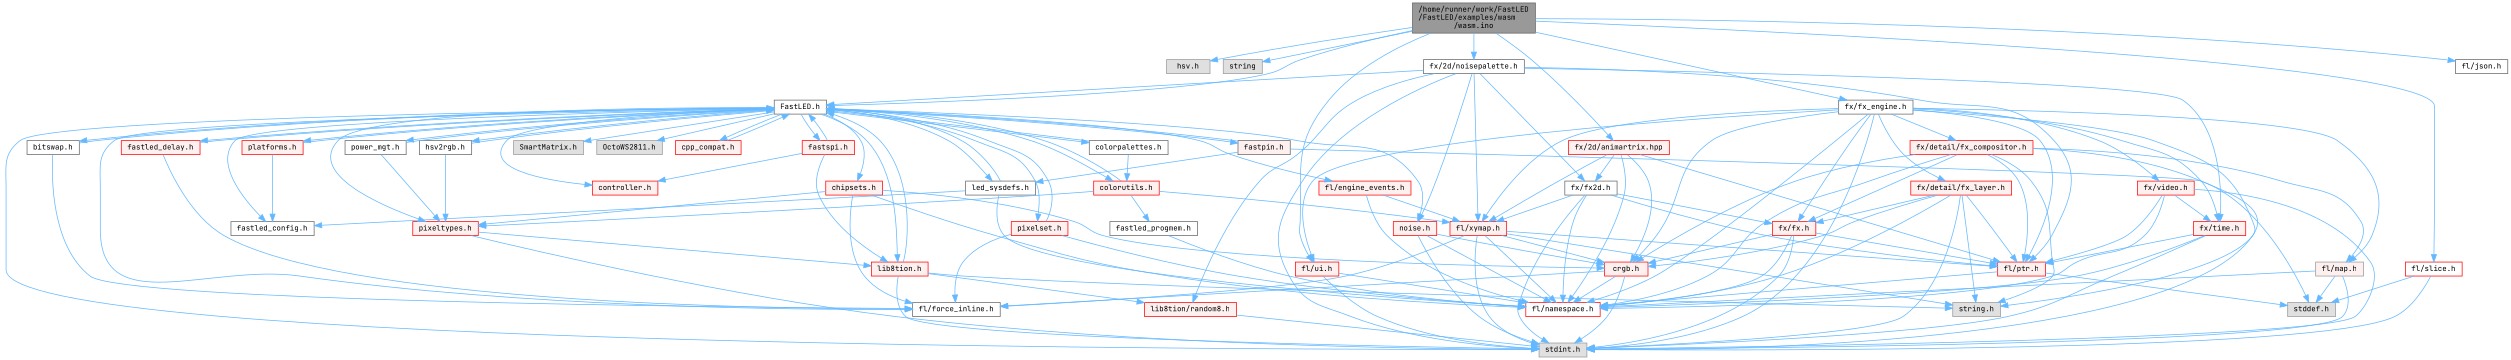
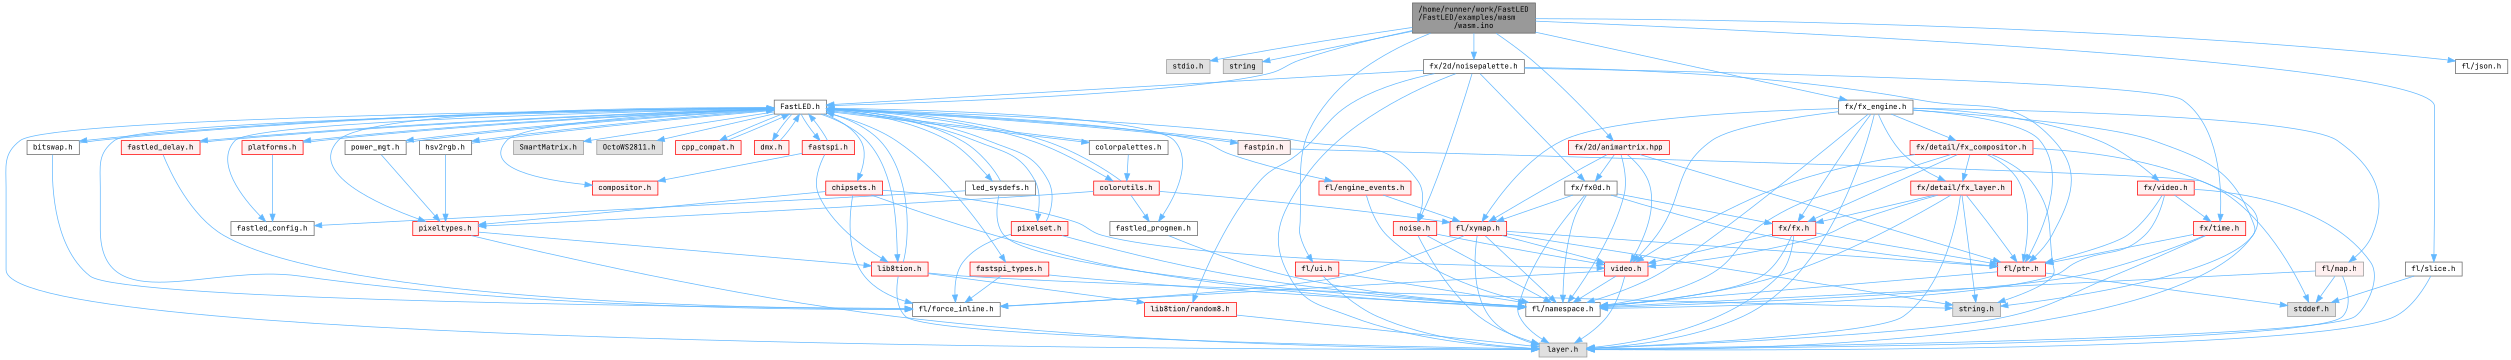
(1188, 67) -> (1188, 67)
none -> (1042, 117)
(1549, 132) -> none
(2089, 132) -> none
(1476, 147) -> none
none -> (772, 148)
(1140, 167) -> none
(2223, 167) -> (1967, 164)
(625, 188) -> (625, 188)
(1591, 188) -> (1591, 188)
none -> (1009, 269)
(1626, 269) -> (1626, 269)
(2434, 269) -> (2434, 269)
(1563, 310) -> (1563, 310)
(1563, 350) -> (1563, 350)
